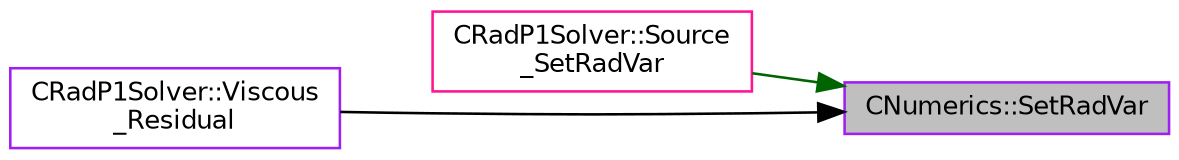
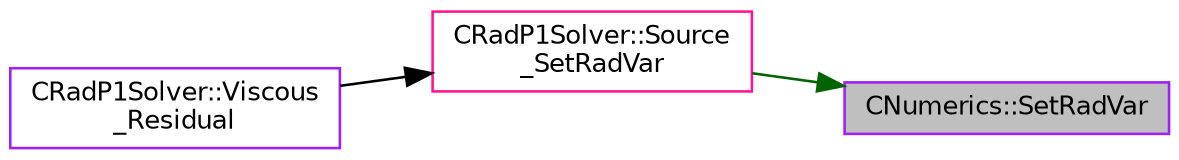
(579, 114) -> (373, 81)
